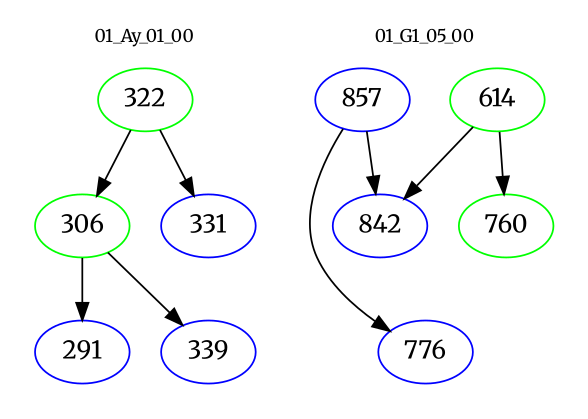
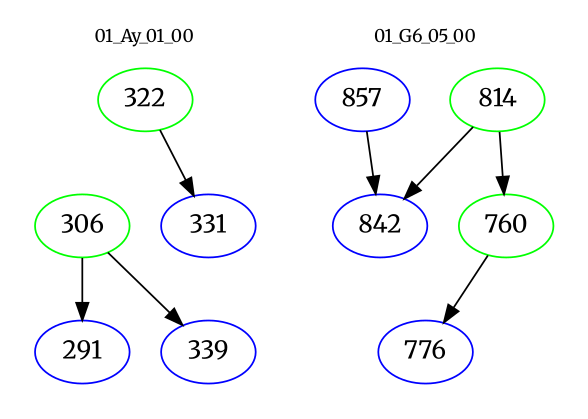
(426, 38) -> (426, 38)
(497, 100) -> (497, 100)
(118, 155) -> none
(311, 234) -> (471, 282)
